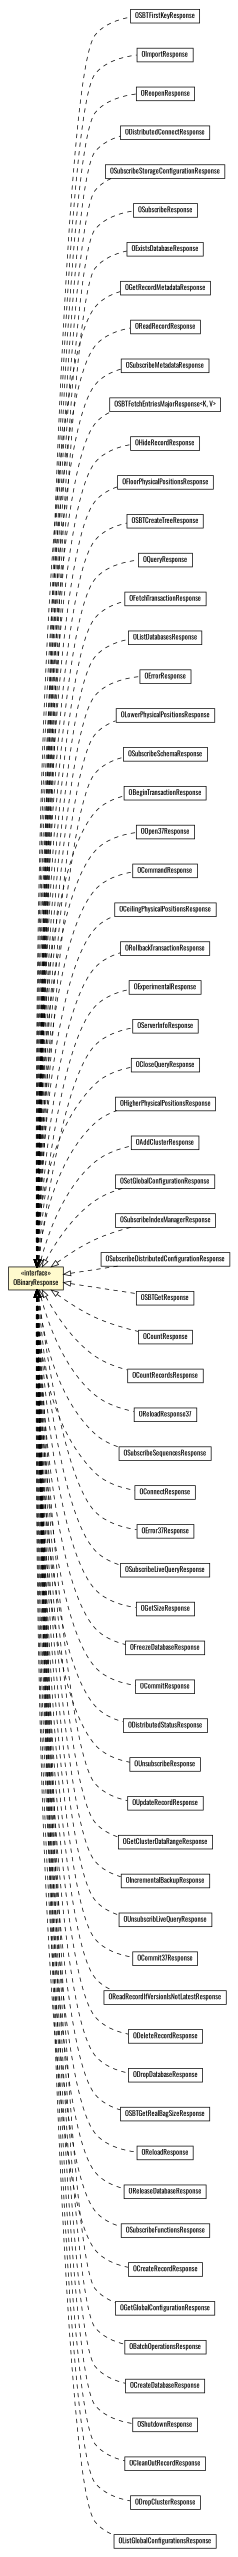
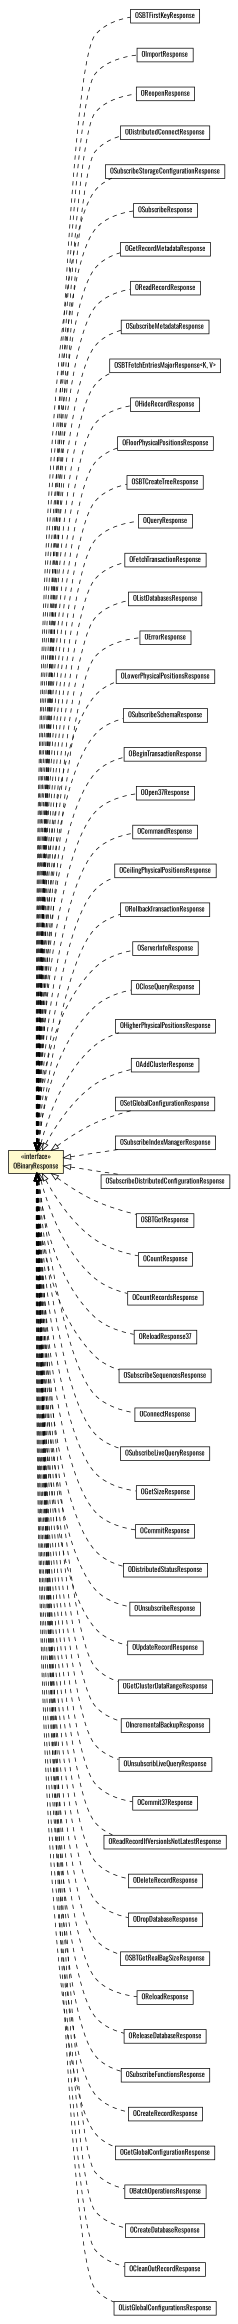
(165, 249) -> none
(165, 987) -> none
(165, 1531) -> none
(165, 1648) -> none
(165, 2425) -> none
(165, 2502) -> none
